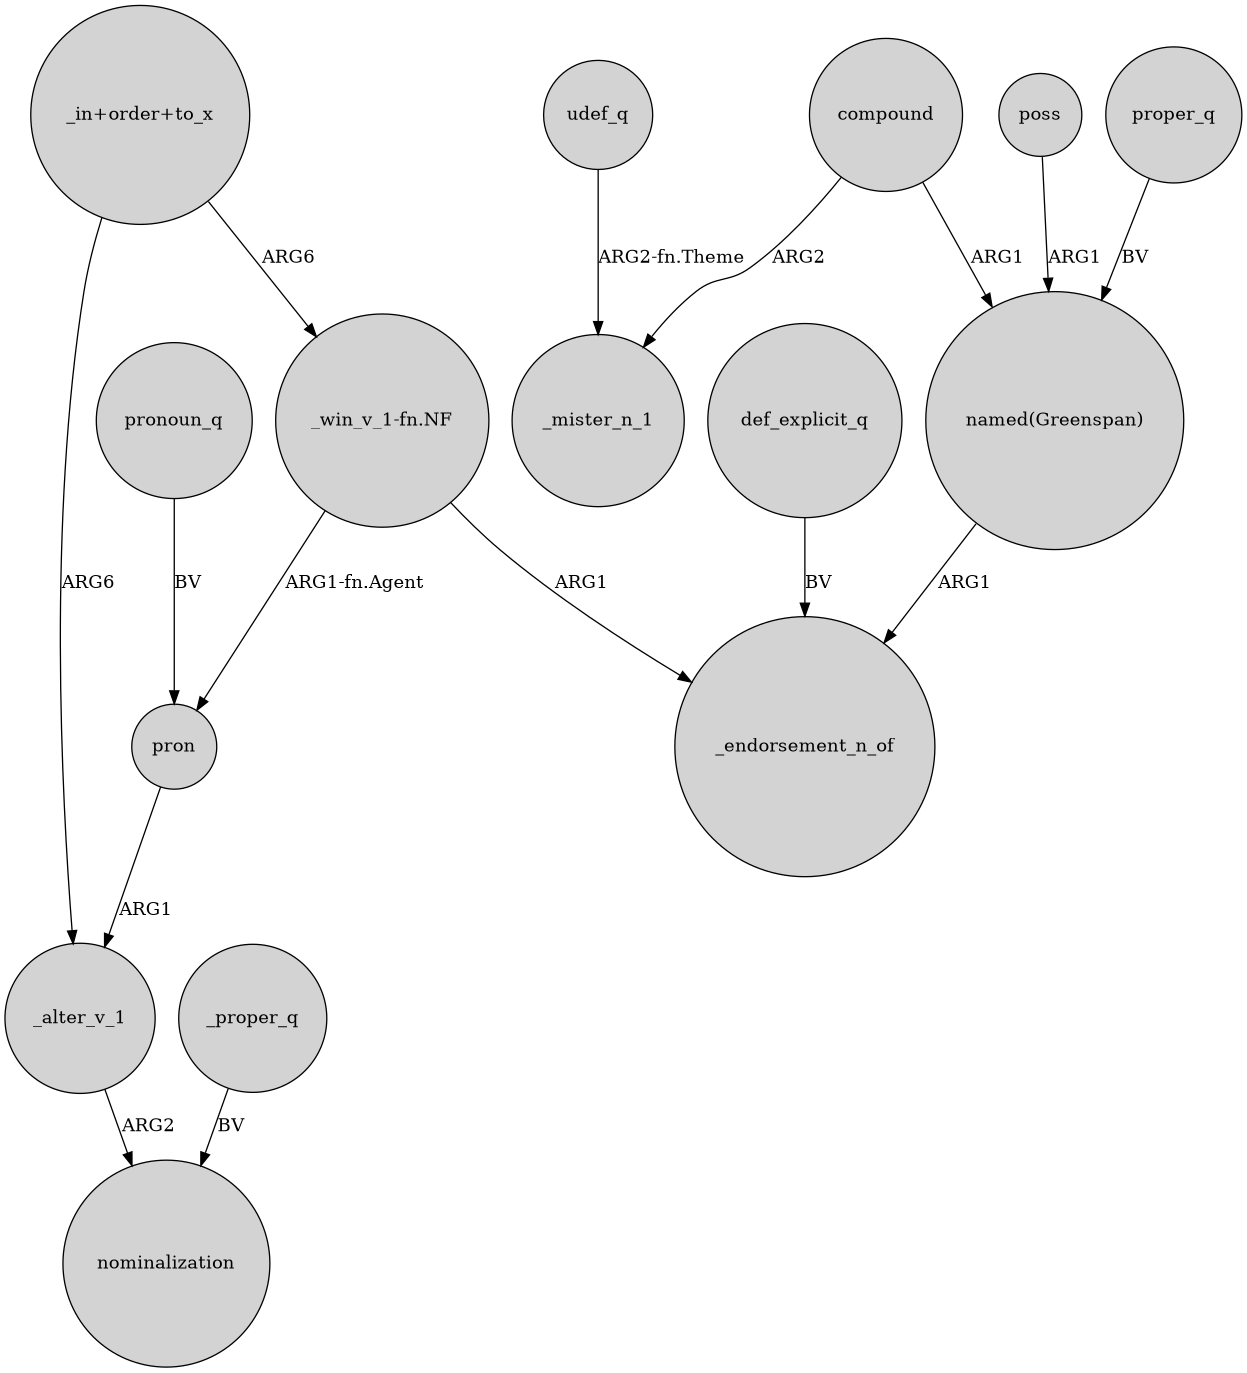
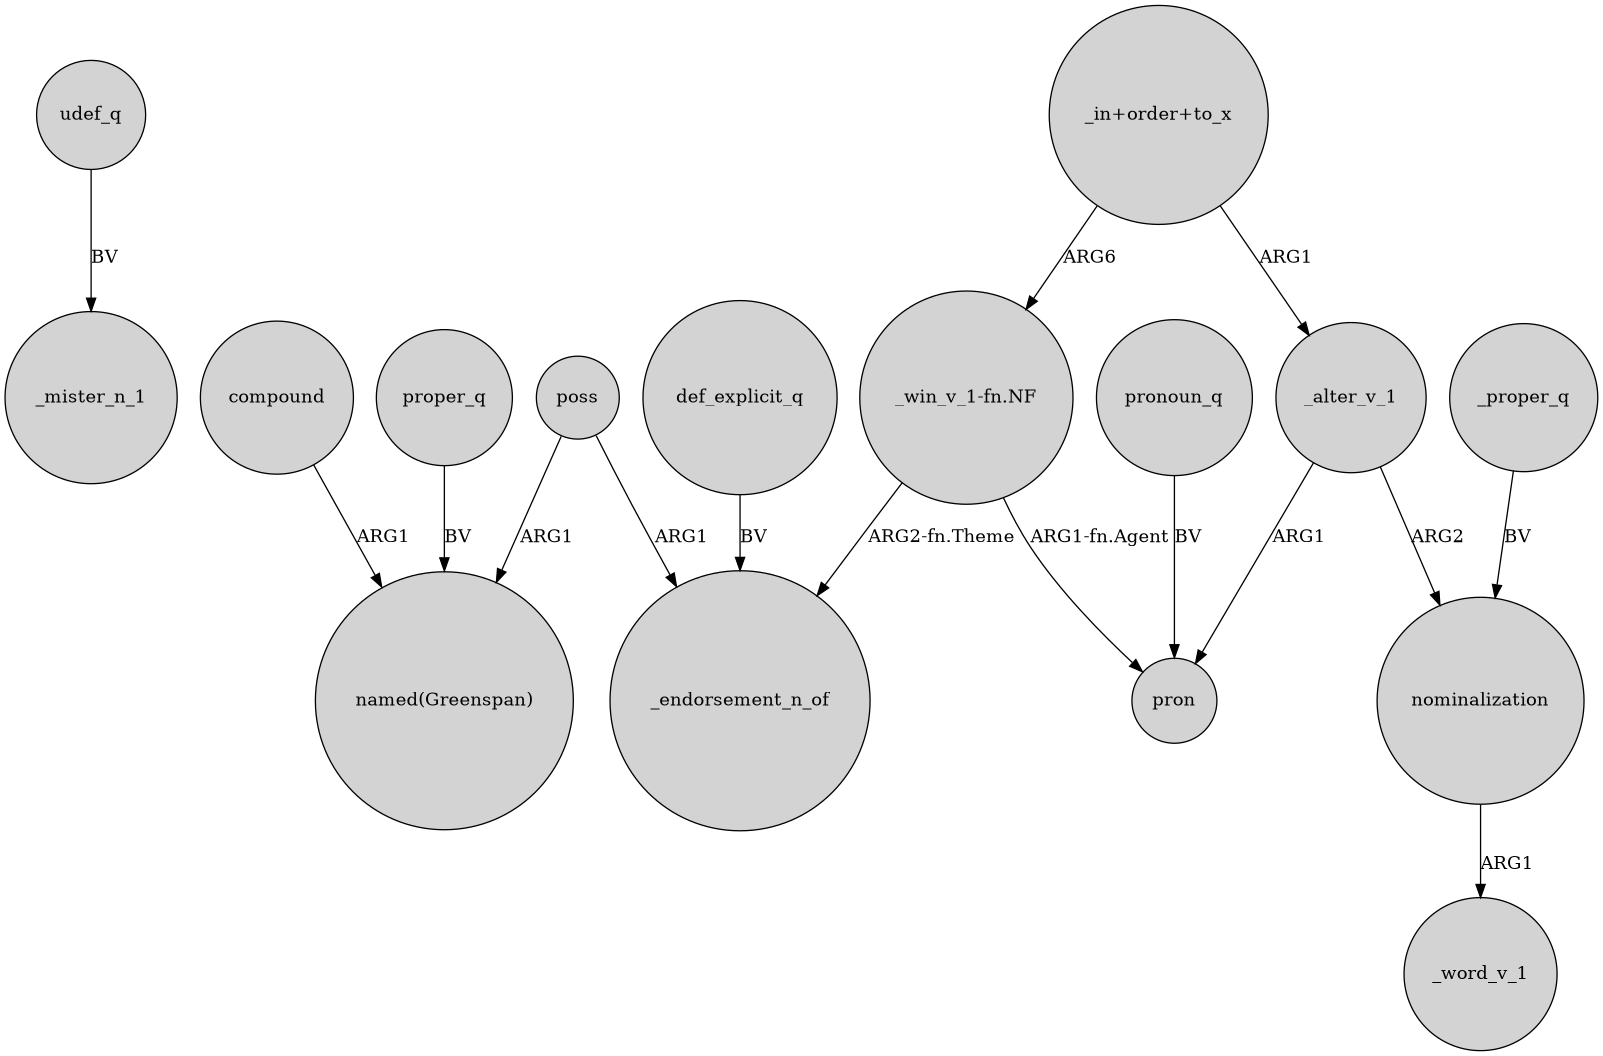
(671, 258) -> (105, 258)
(752, 266) -> none
(934, 578) -> (632, 506)
(89, 583) -> (1286, 258)
(582, 583) -> (942, 537)
(135, 861) -> (1258, 557)
none -> (1481, 974)
